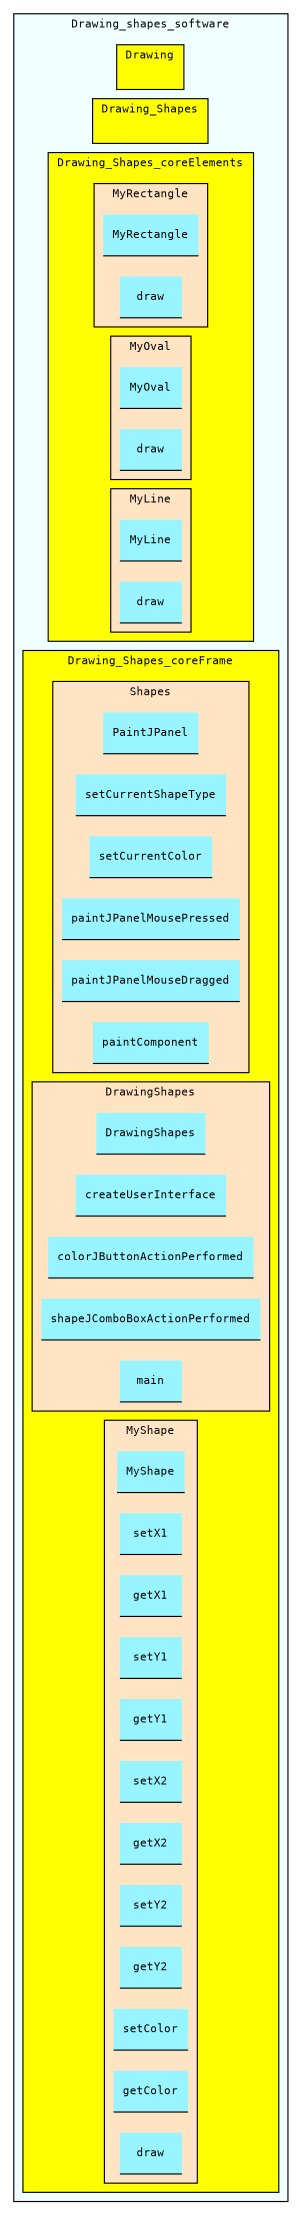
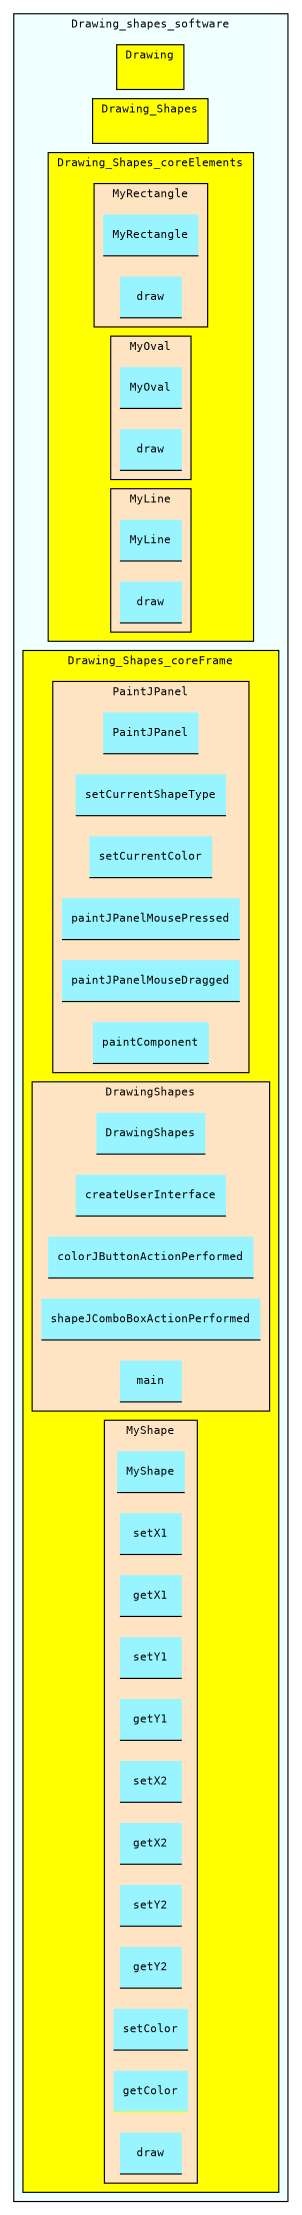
(151, 692) -> (151, 692)
(151, 2091) -> (151, 2091)
